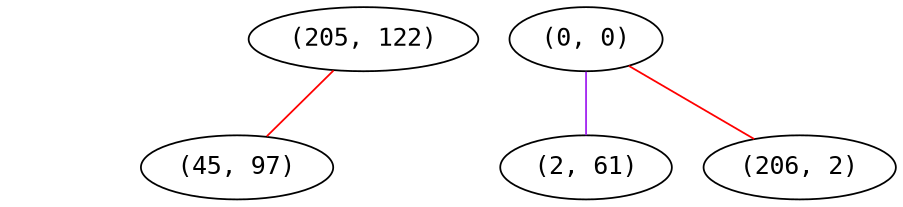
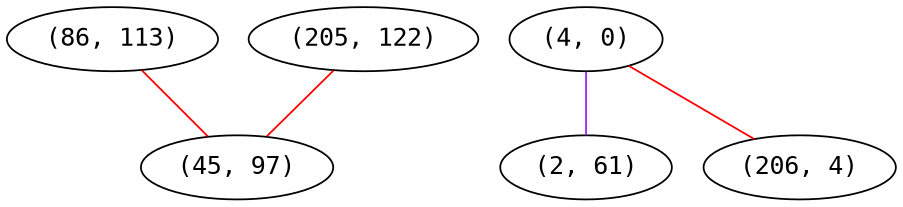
none -> (112, 39)
(586, 39) -> (586, 39)
(800, 167) -> (800, 167)
